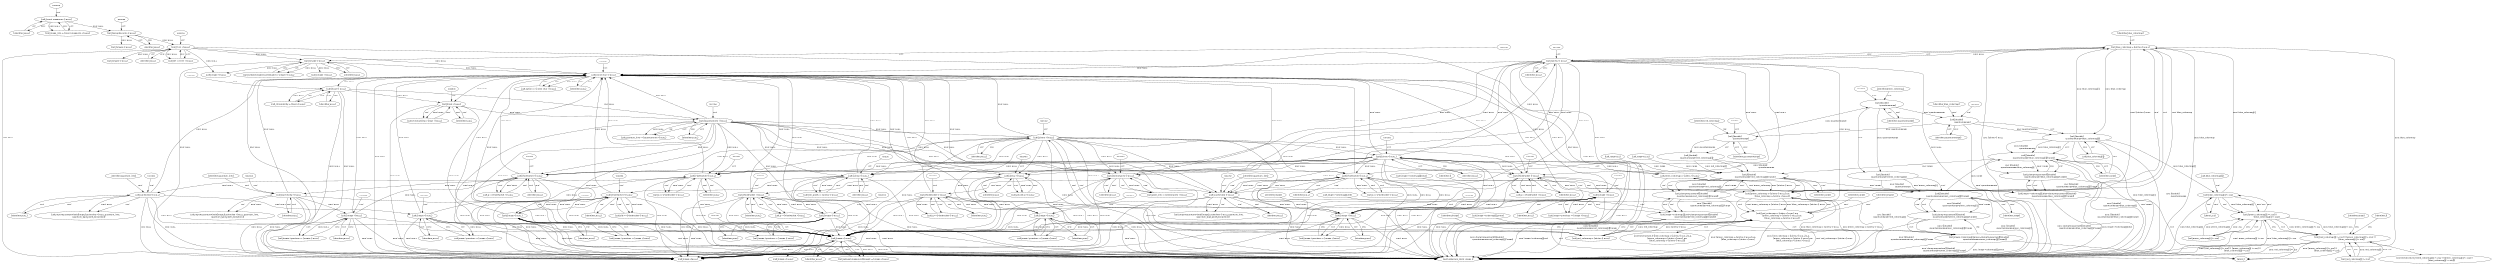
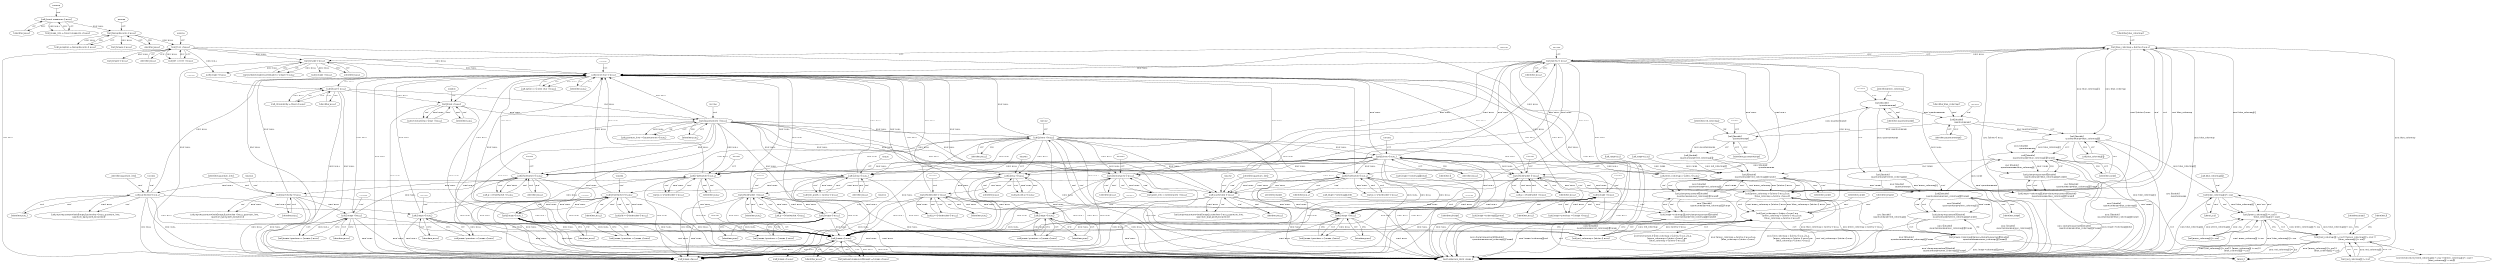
none -> (75, 47)
